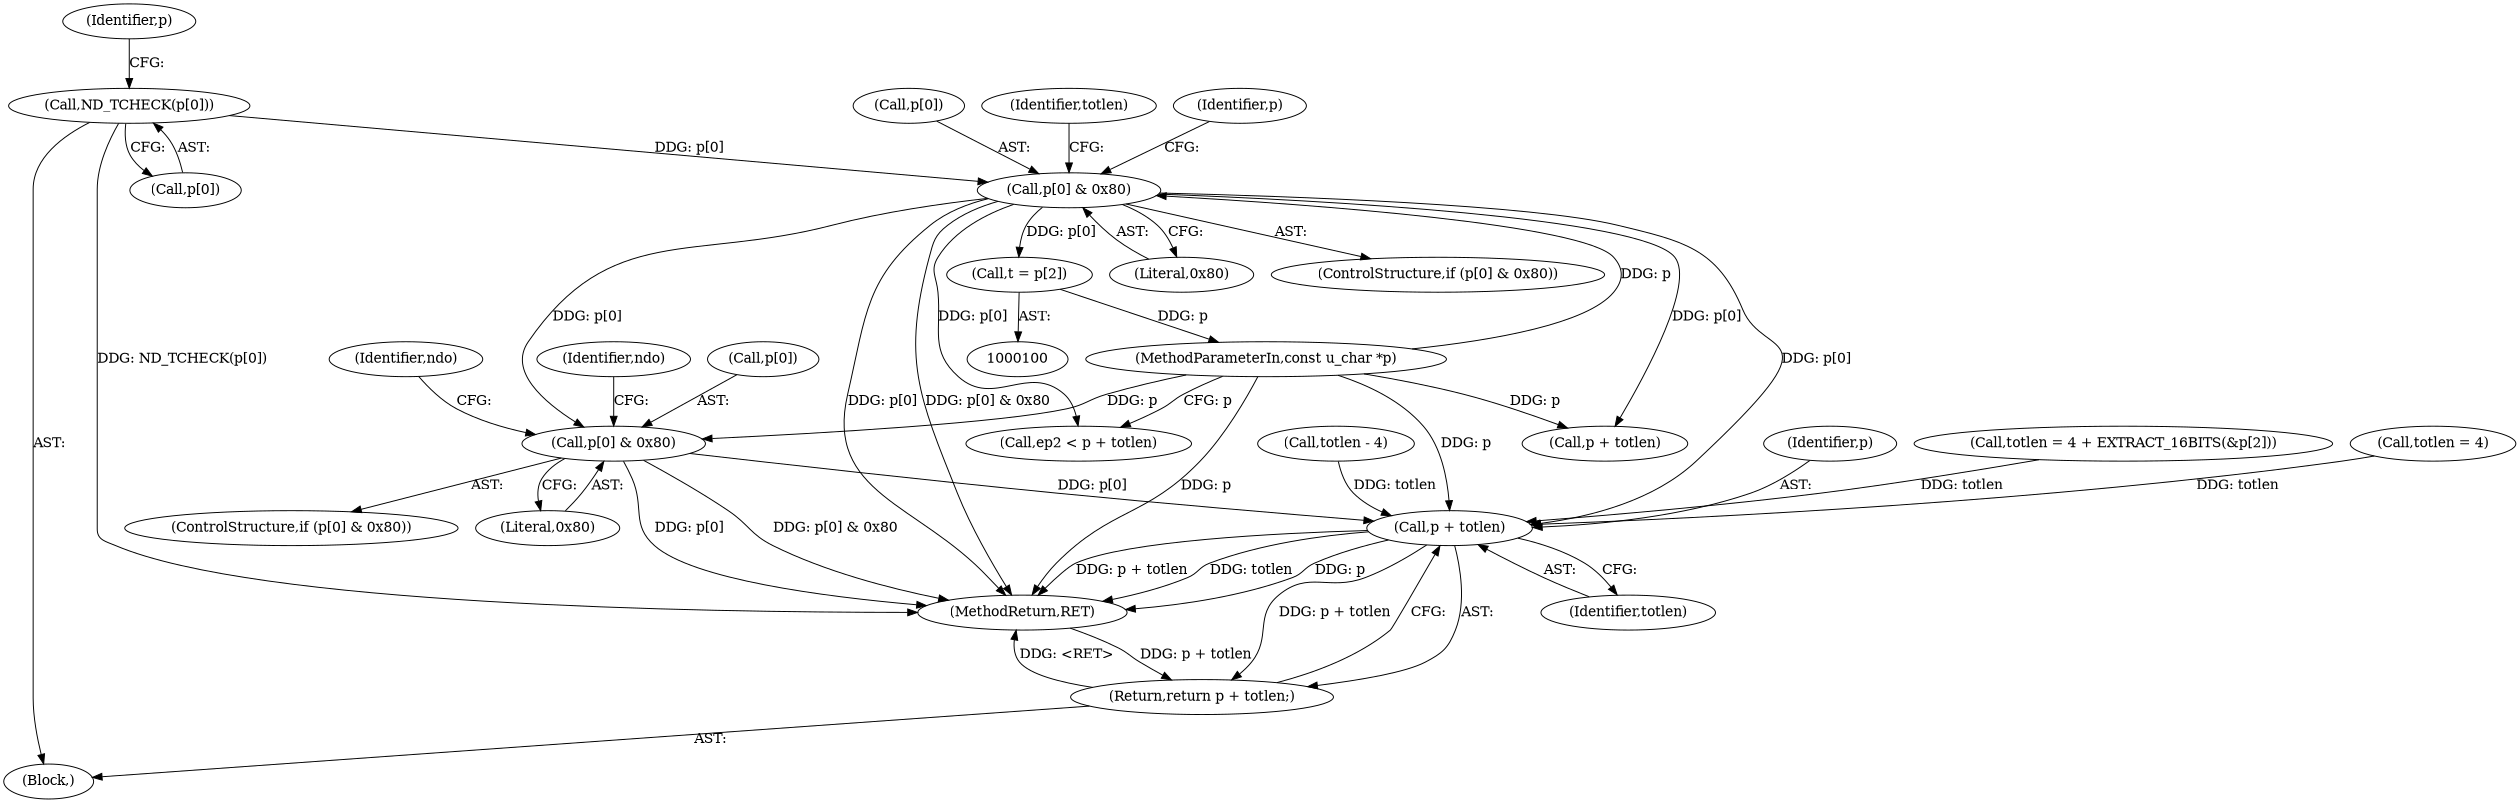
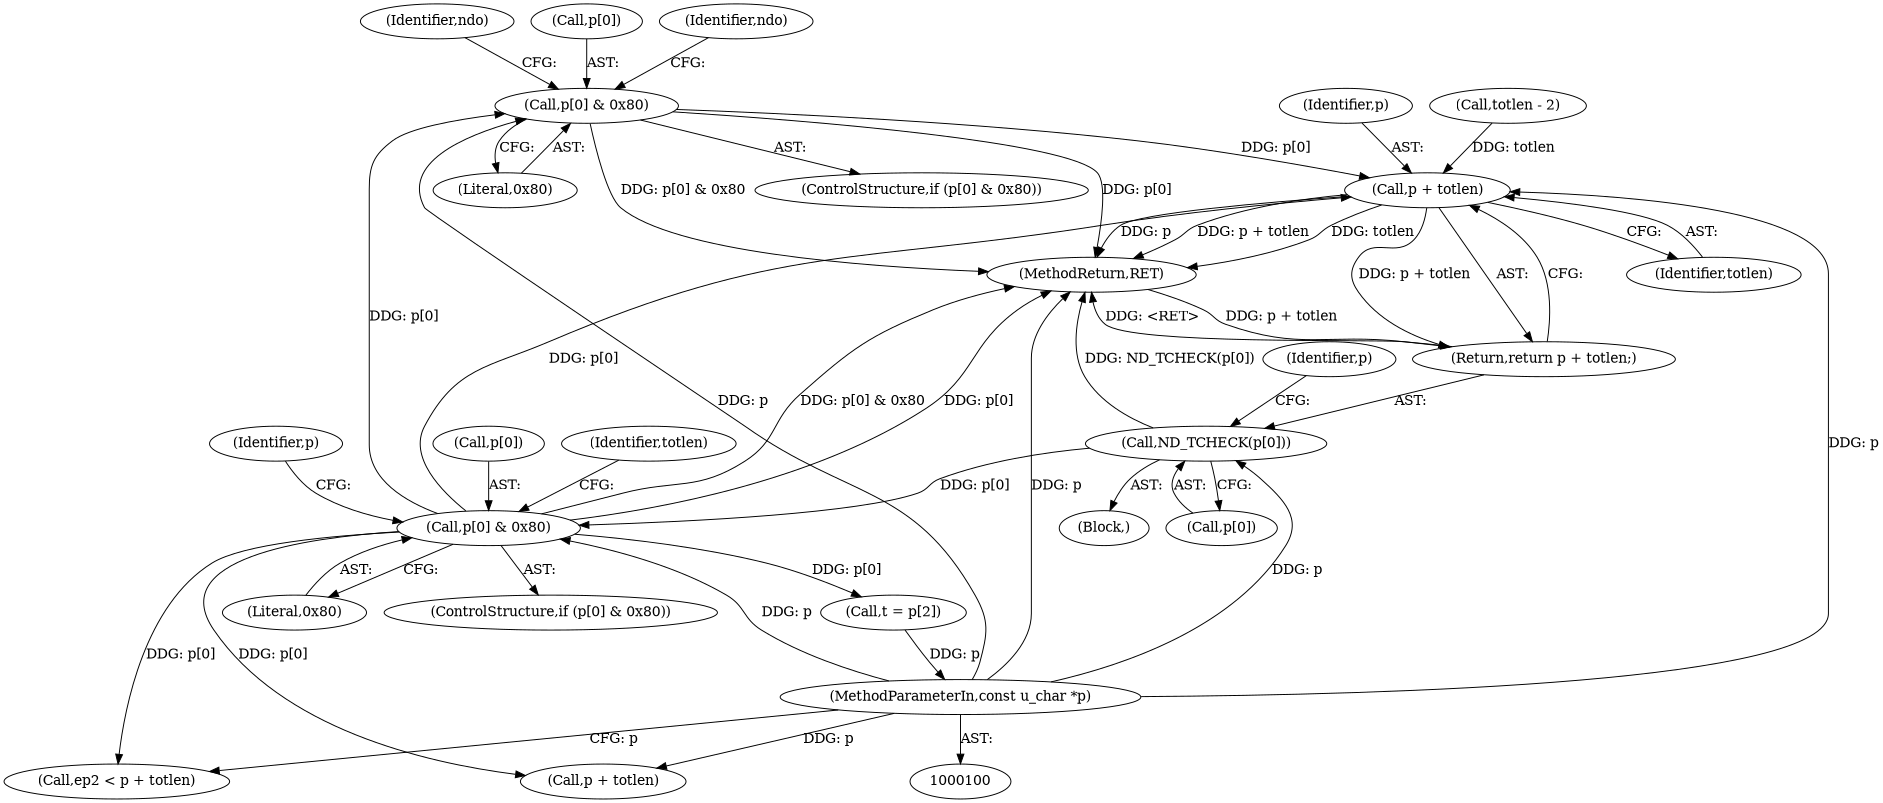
(1019, 312) -> (960, 734)
(1336, 444) -> (1508, 106)
(2123, 444) -> none
(2433, 444) -> none
none -> (1224, 609)
(596, 741) -> (1379, 400)
